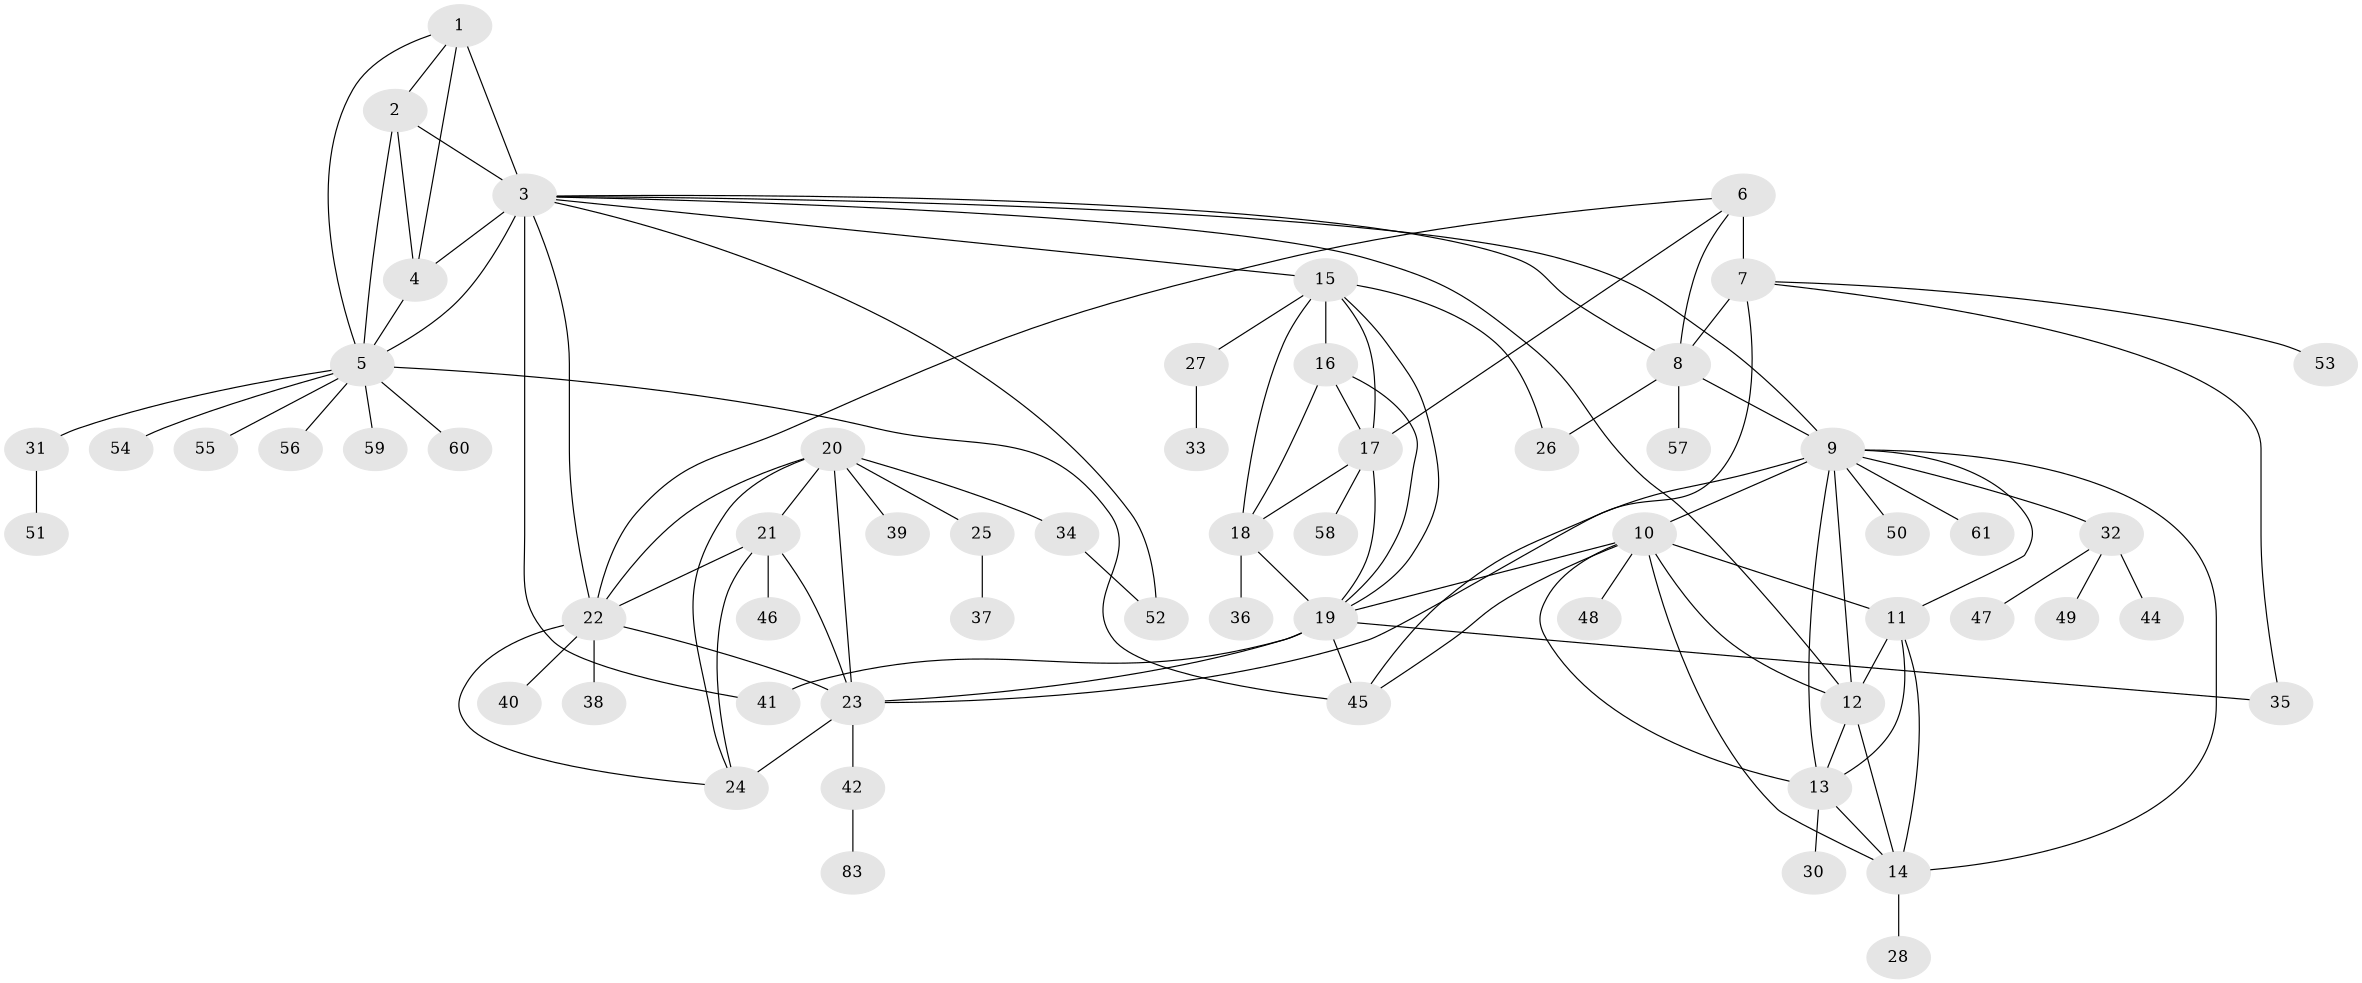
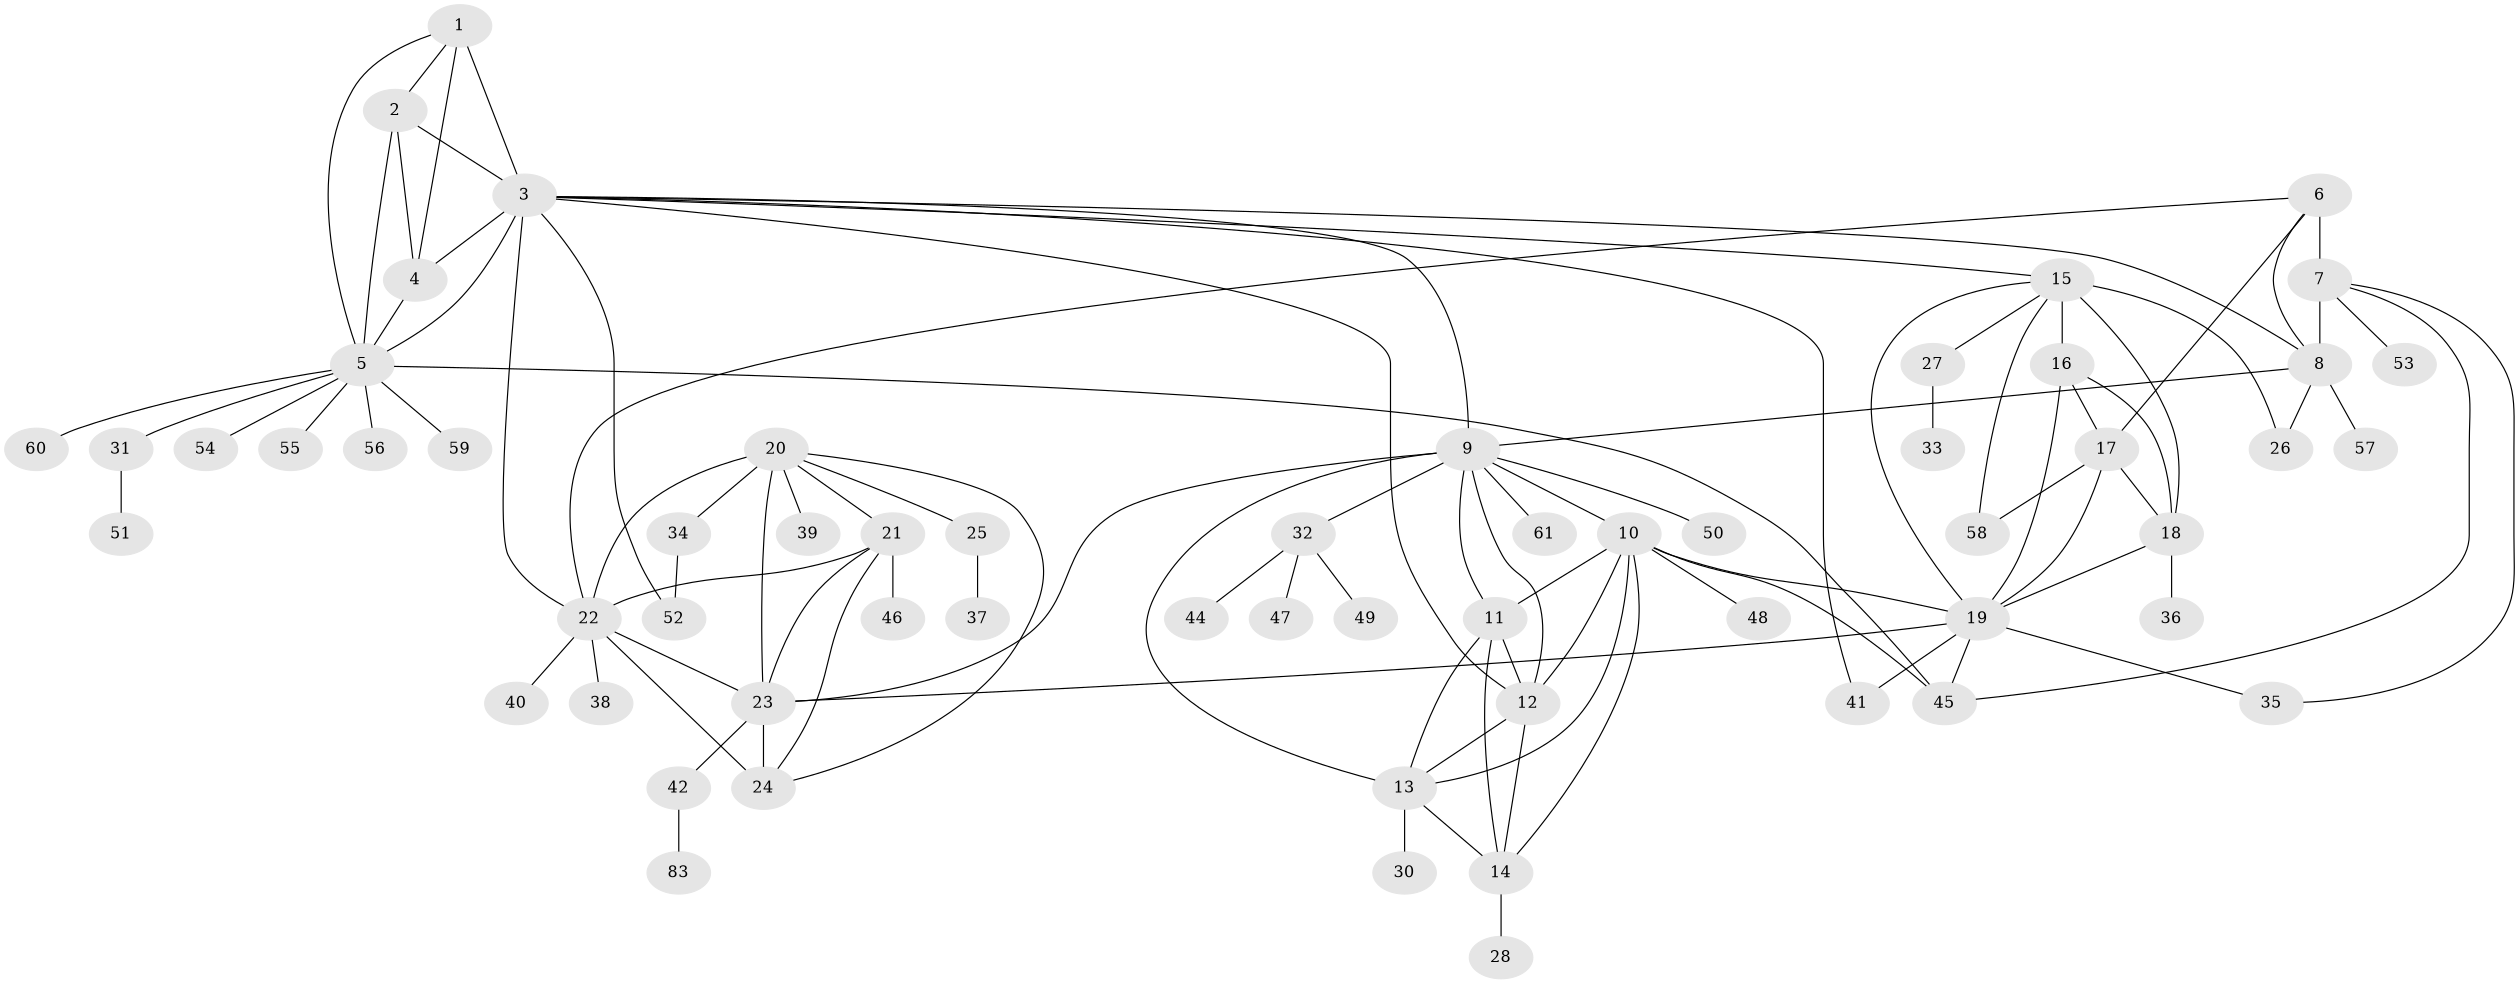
(1372, 360) -> (1999, 407)
(2216, 627) -> none
